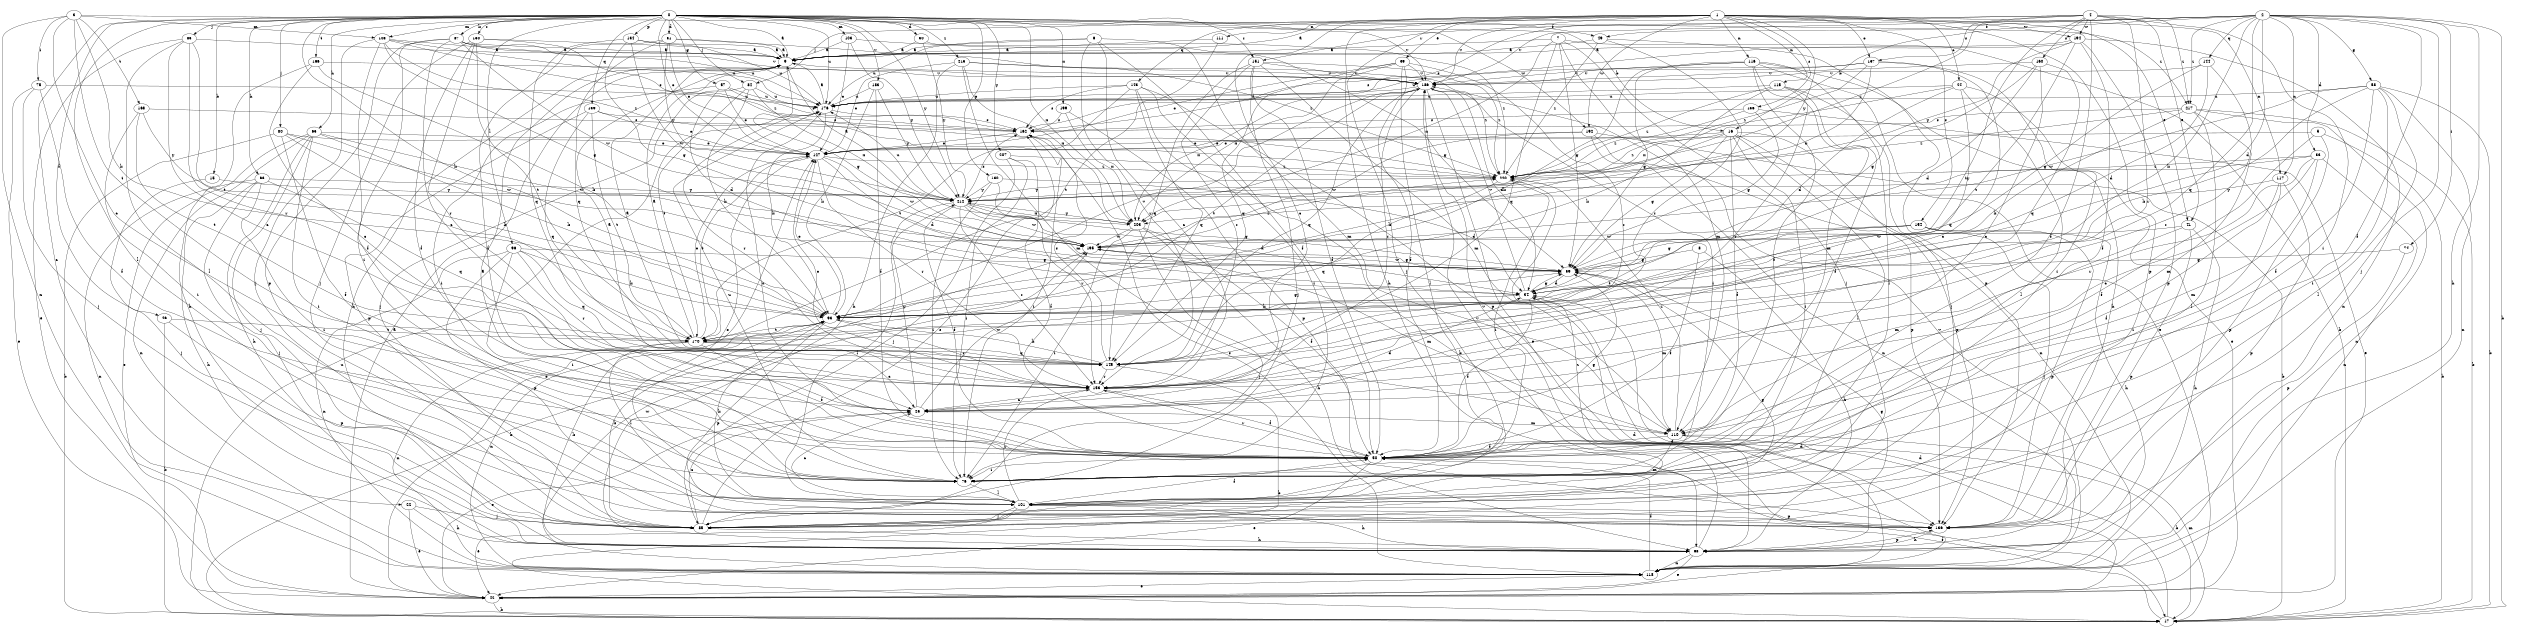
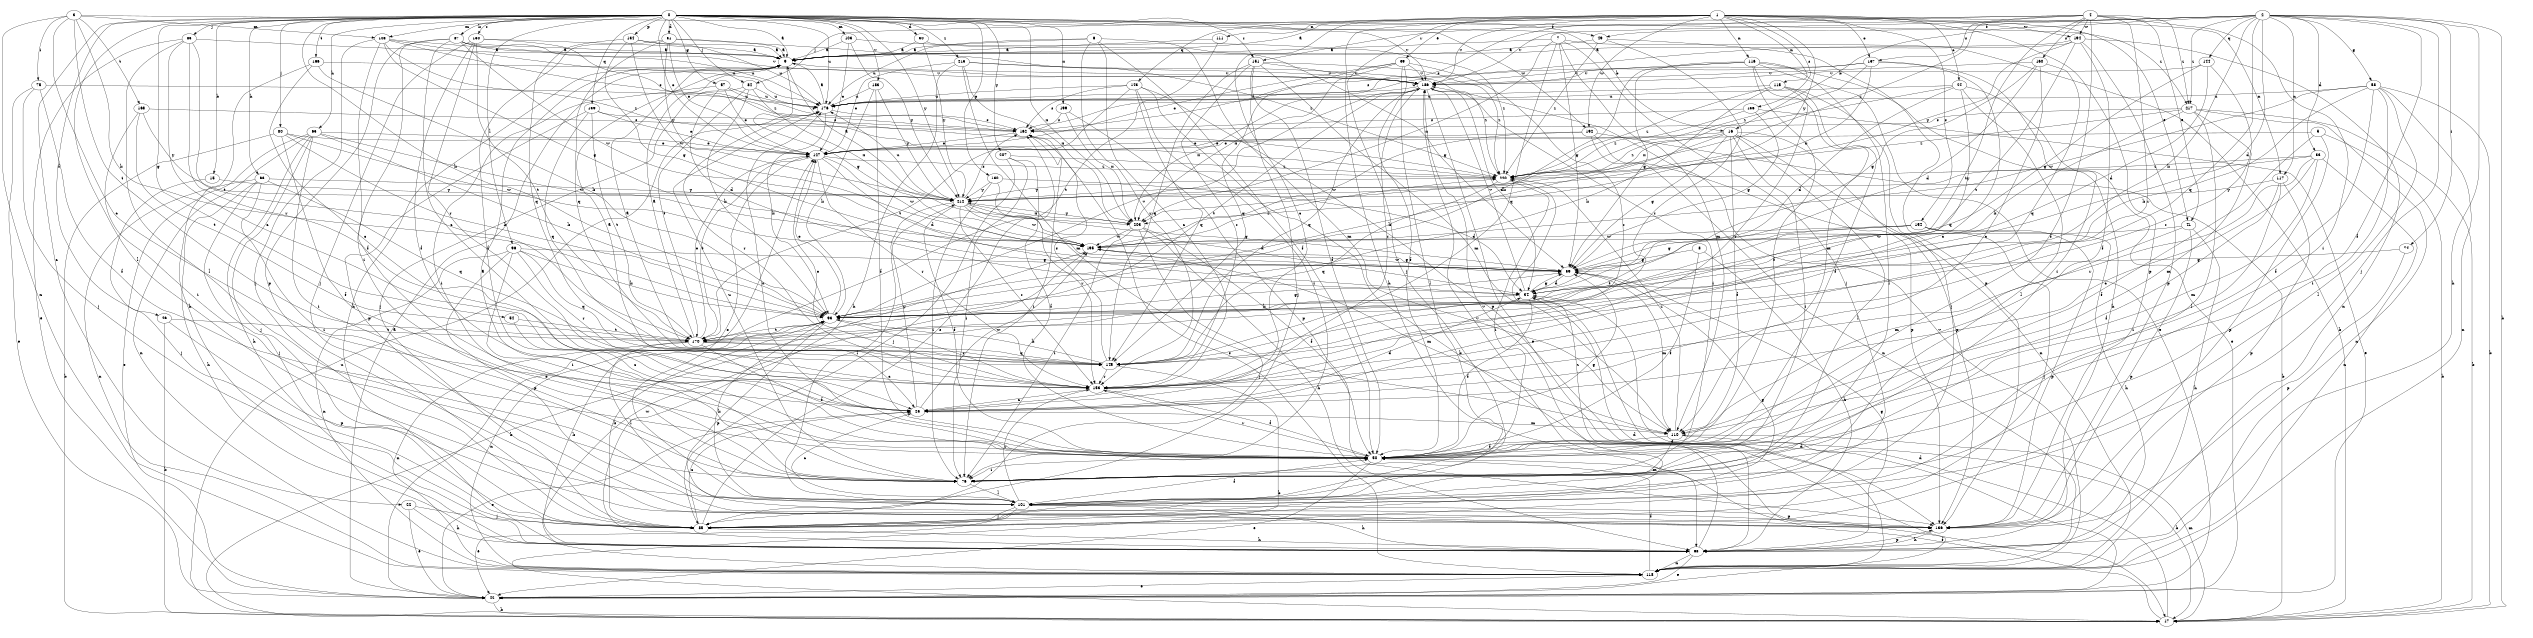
none -> (512, 318)
